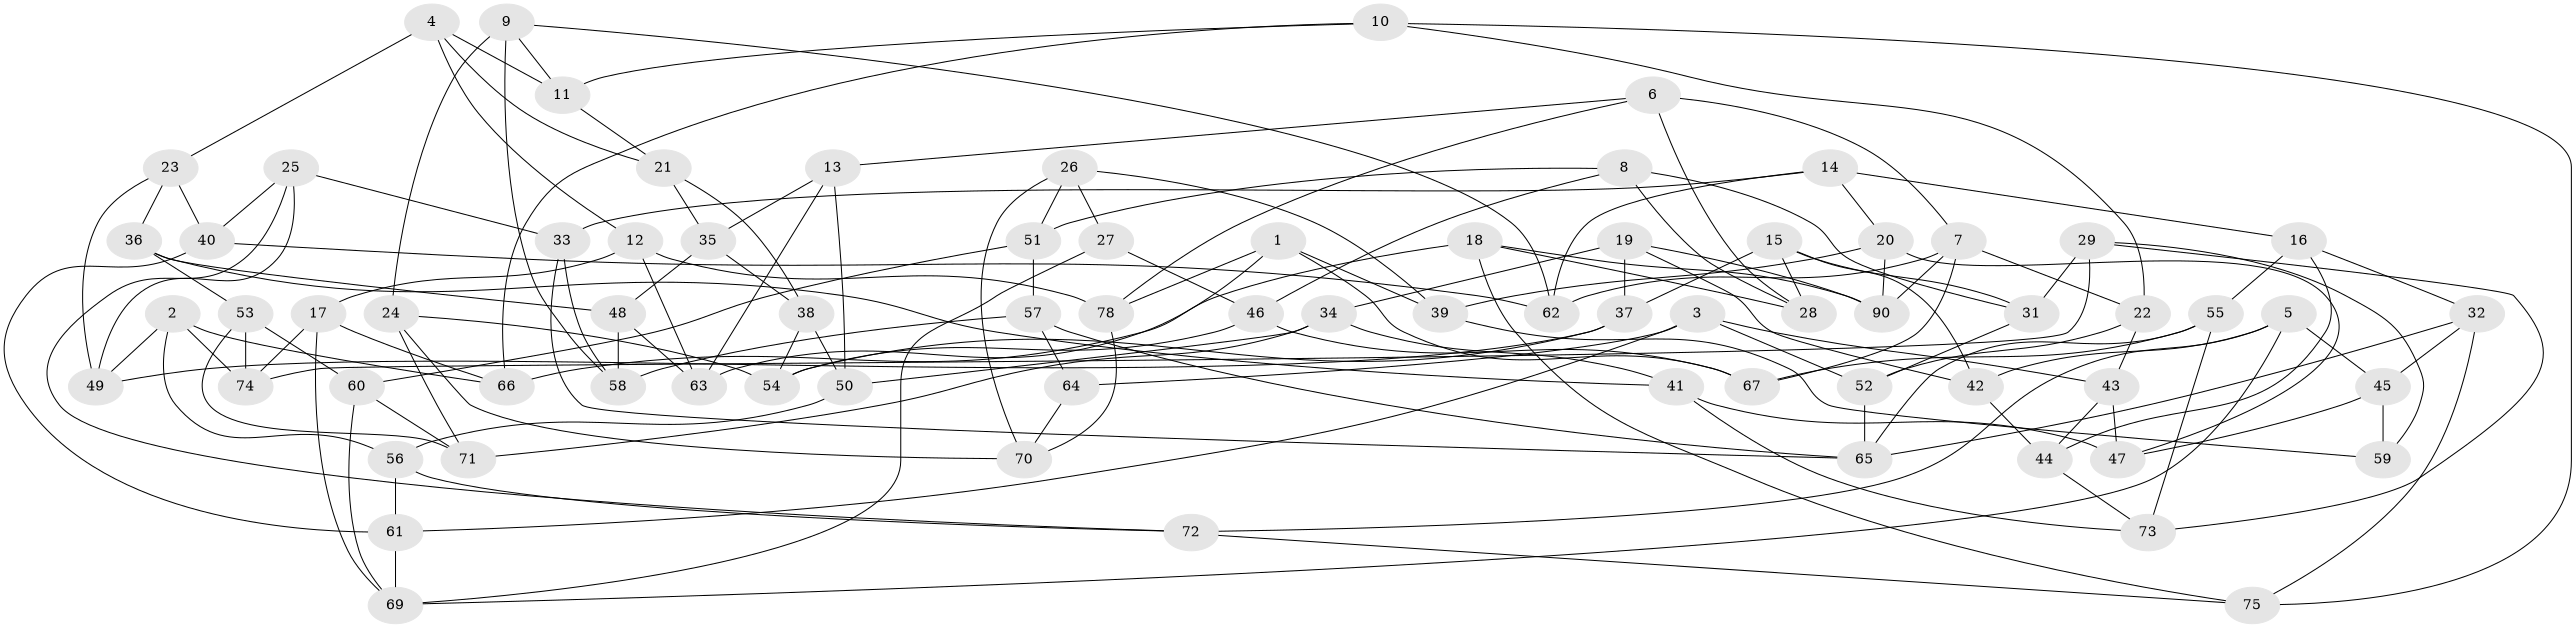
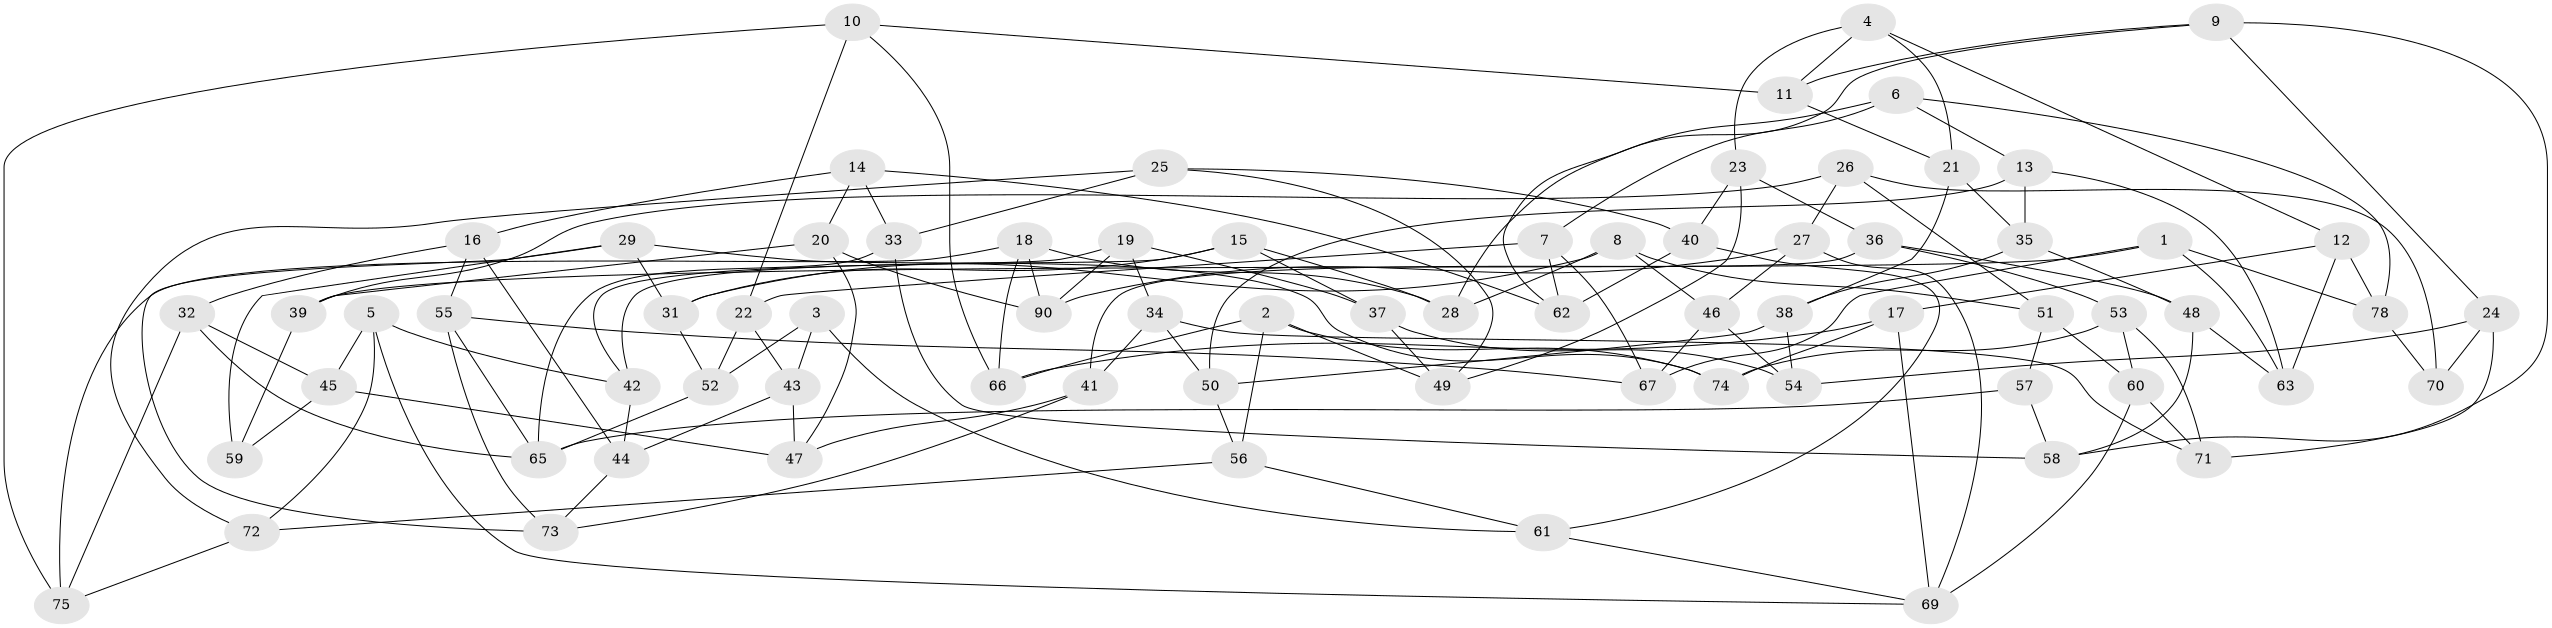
(1925, 273) -> (1421, 269)
(1072, 387) -> none
